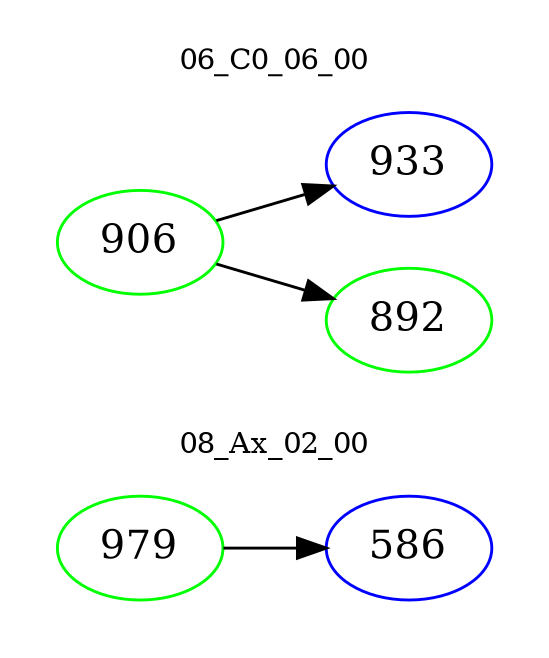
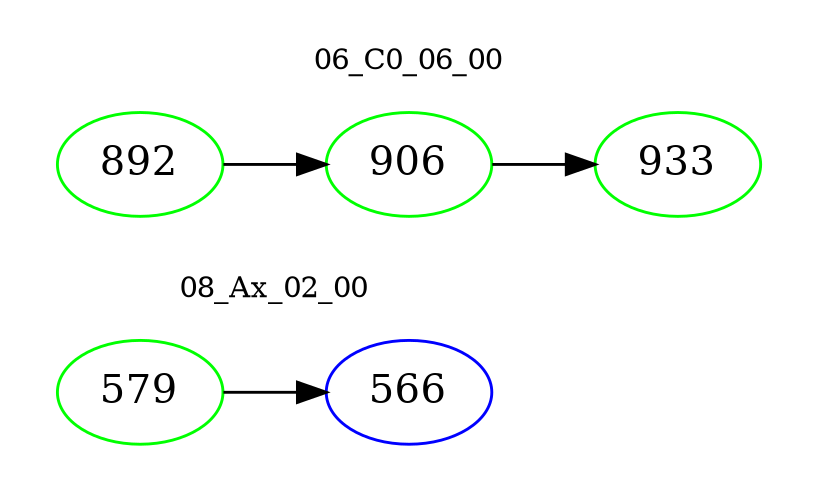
(409, 164) -> (678, 164)
(261, 277) -> (260, 164)
(140, 548) -> (140, 392)
(409, 548) -> (409, 392)
